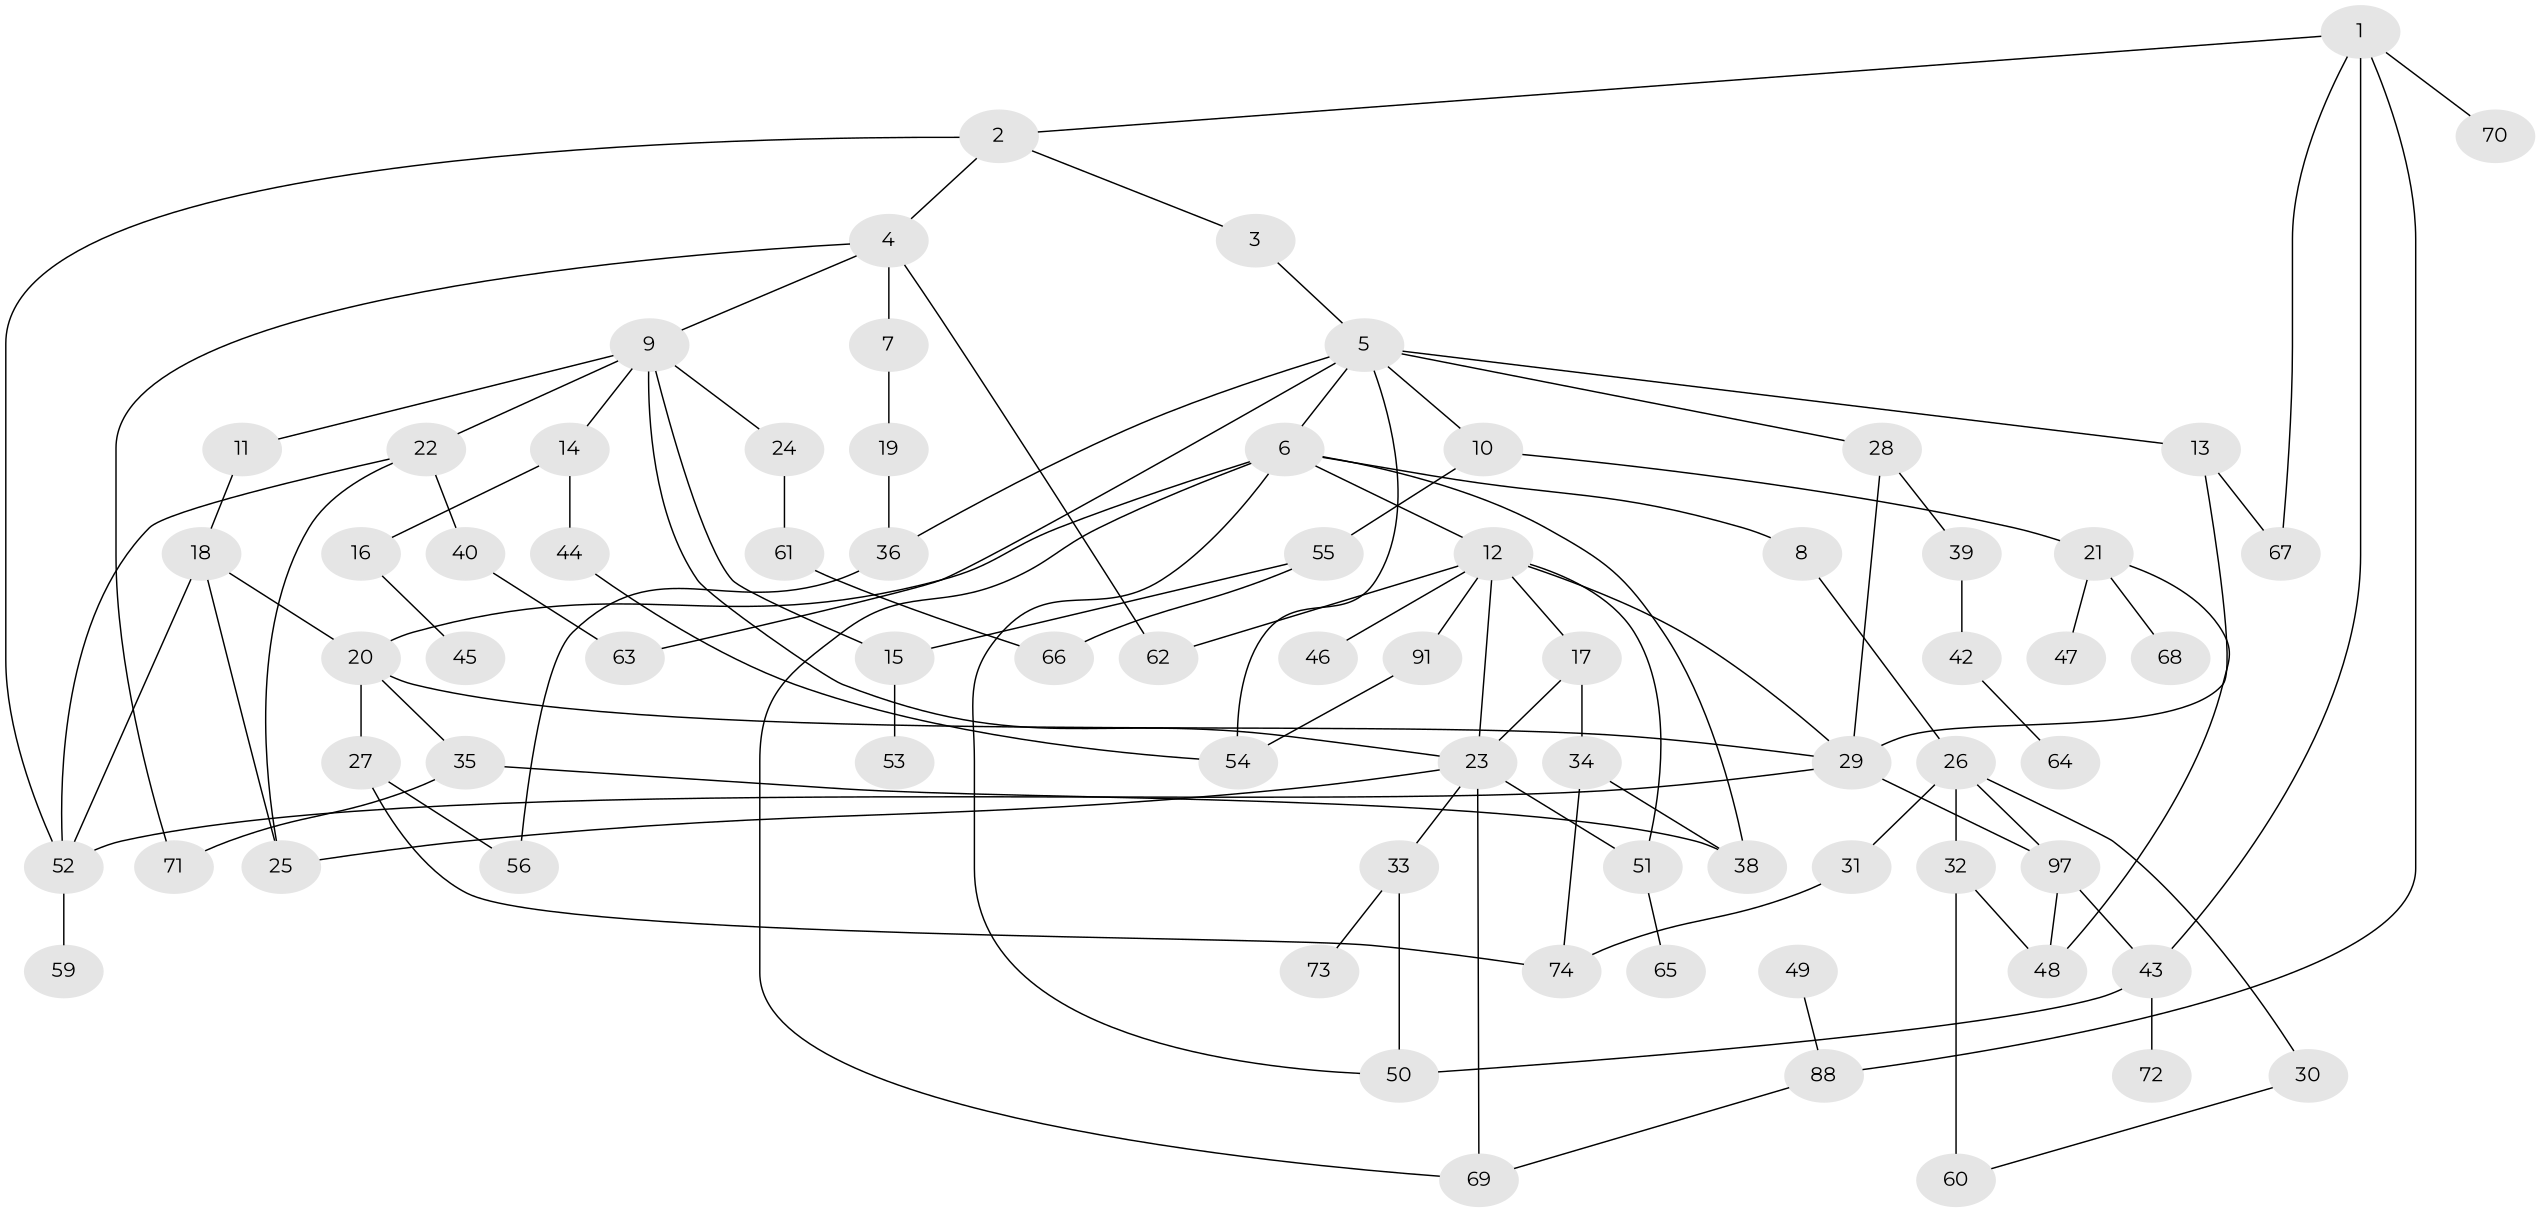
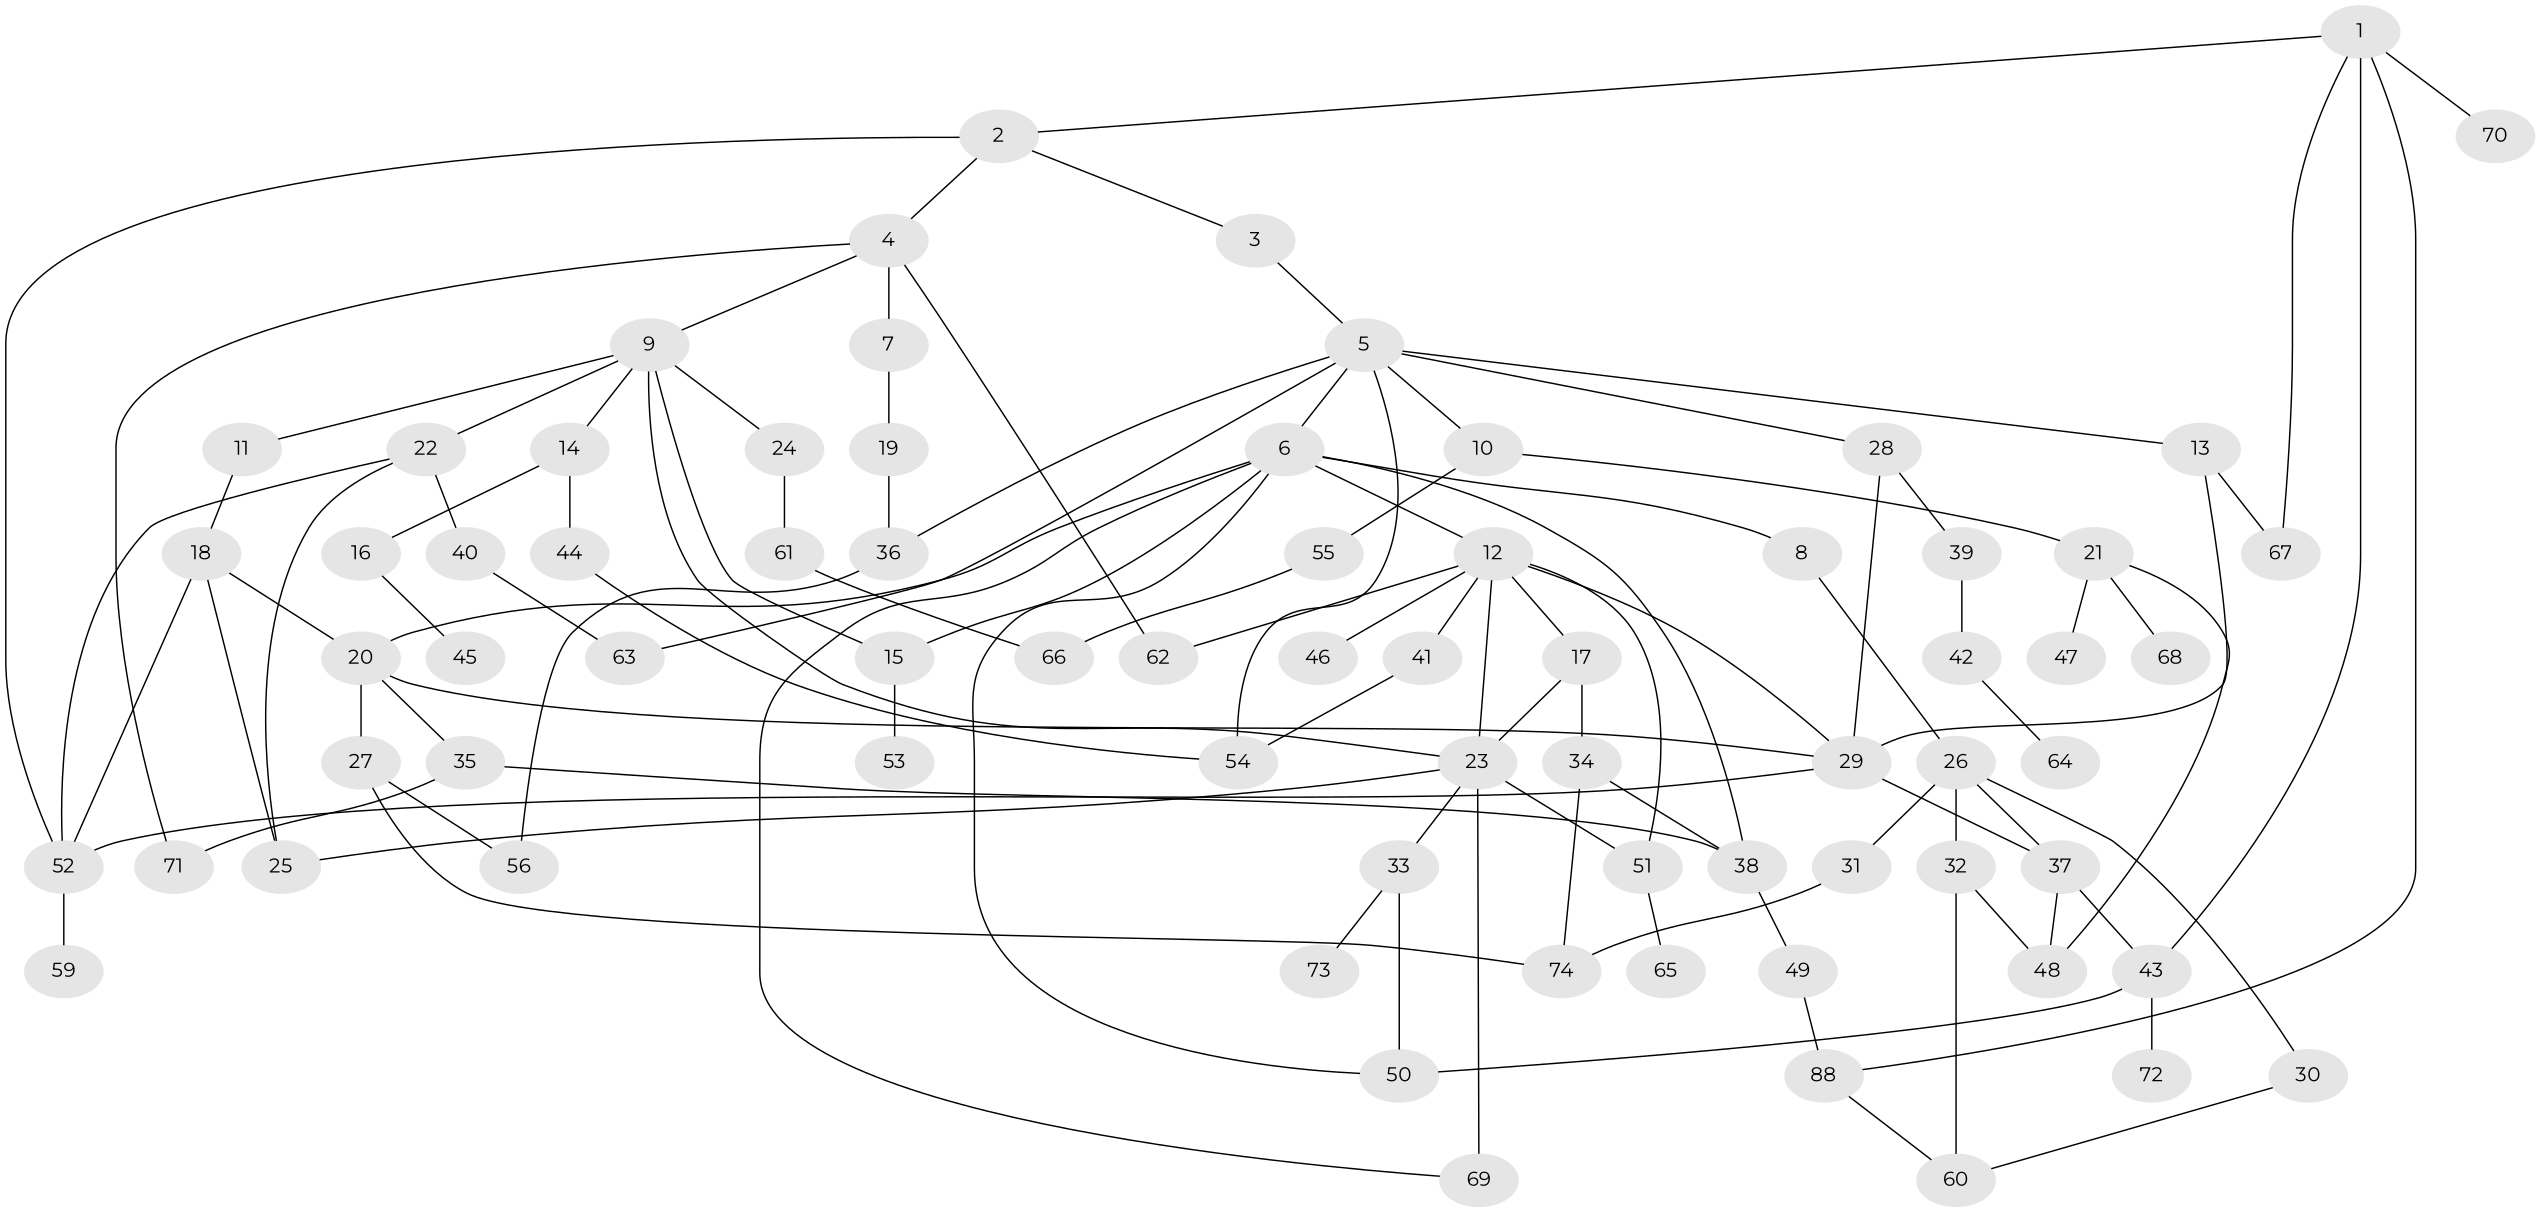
(1101, 608) -> (1096, 581)
(1422, 658) -> (1422, 658)
(2060, 867) -> (2060, 867)
none -> (1773, 919)
(1652, 1128) -> (1890, 1128)
